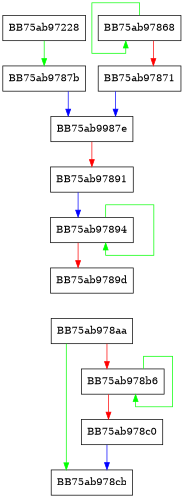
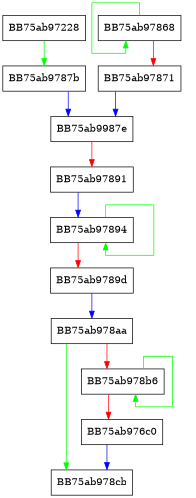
none -> (92, 302)
(122, 432) -> (122, 432)
